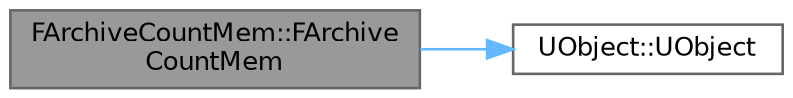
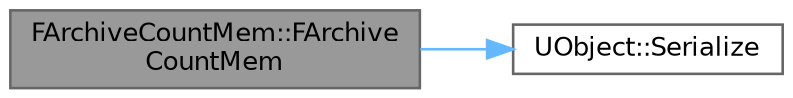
(648, 49) -> (648, 49)
